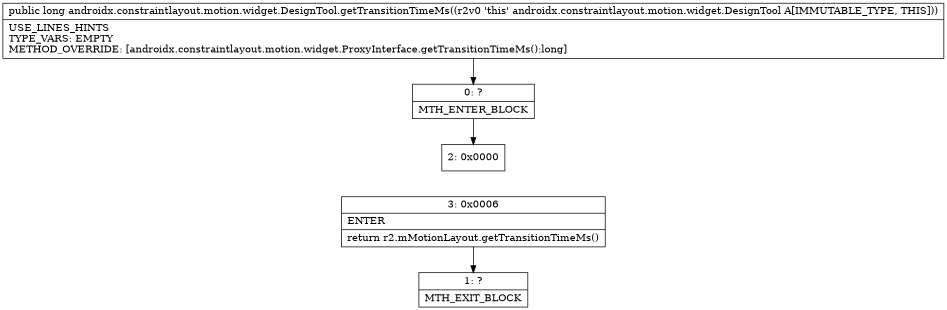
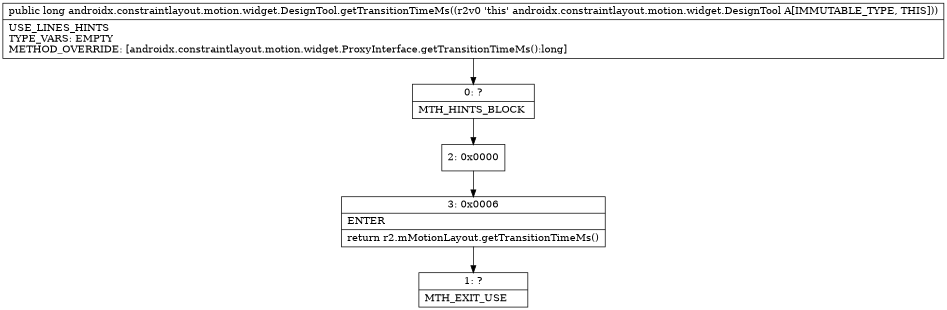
(473, 110) -> (472, 110)
none -> (473, 180)
(473, 298) -> (466, 298)
